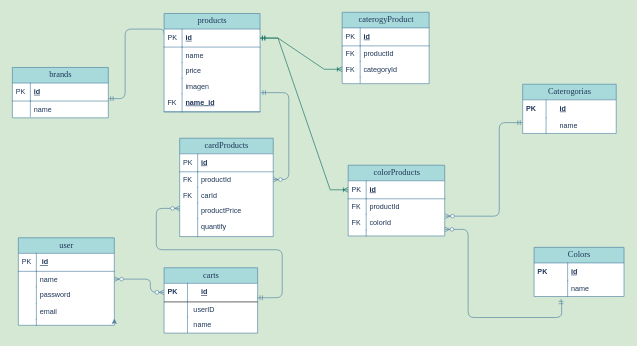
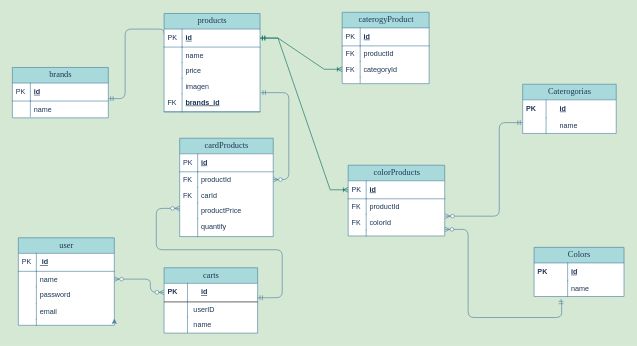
(199, 103) -> (203, 103)
